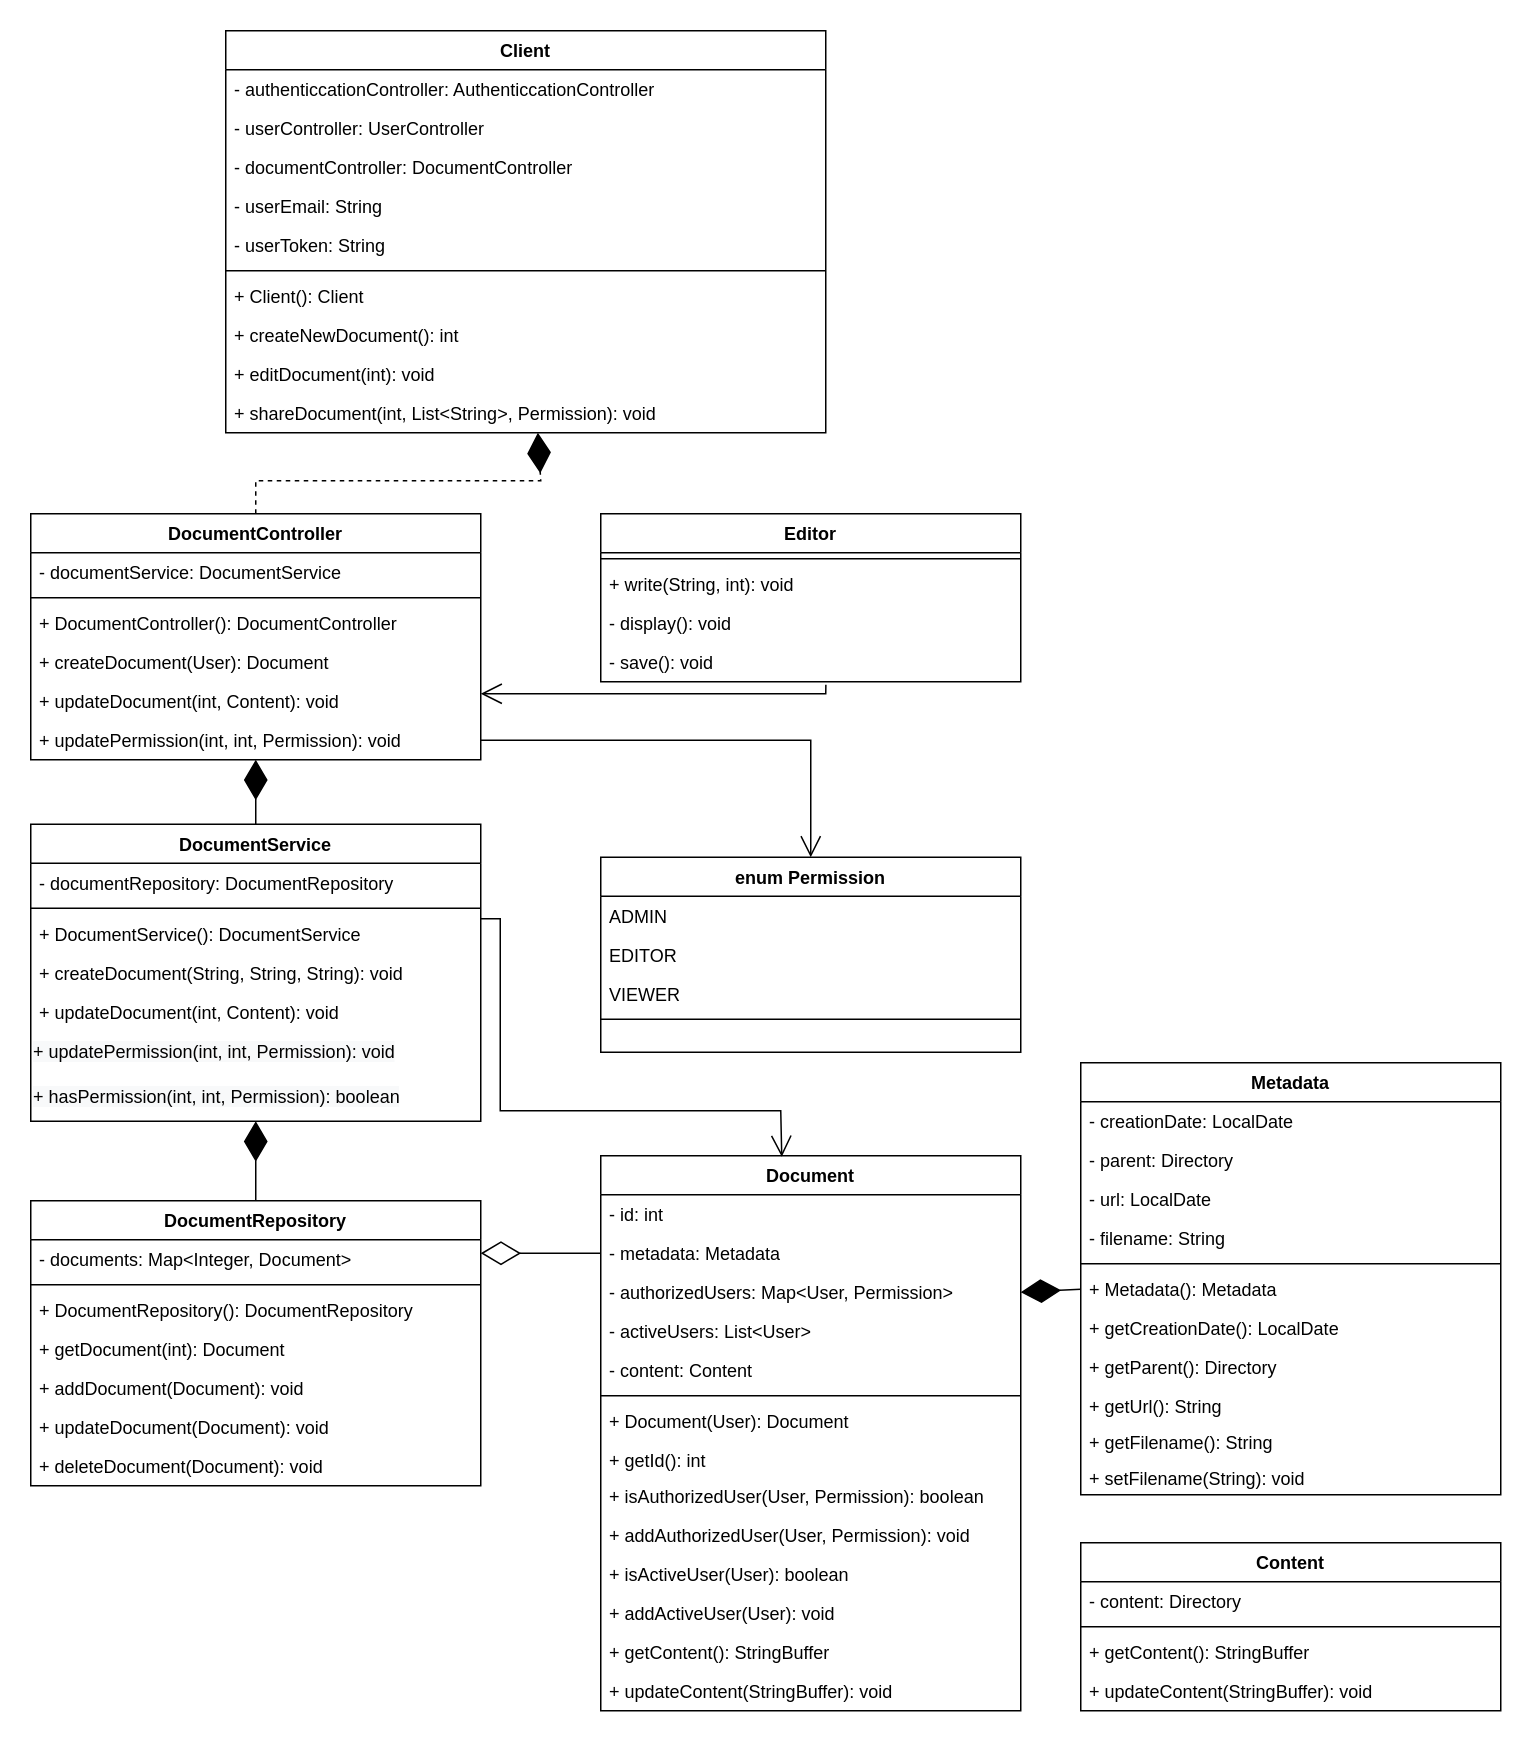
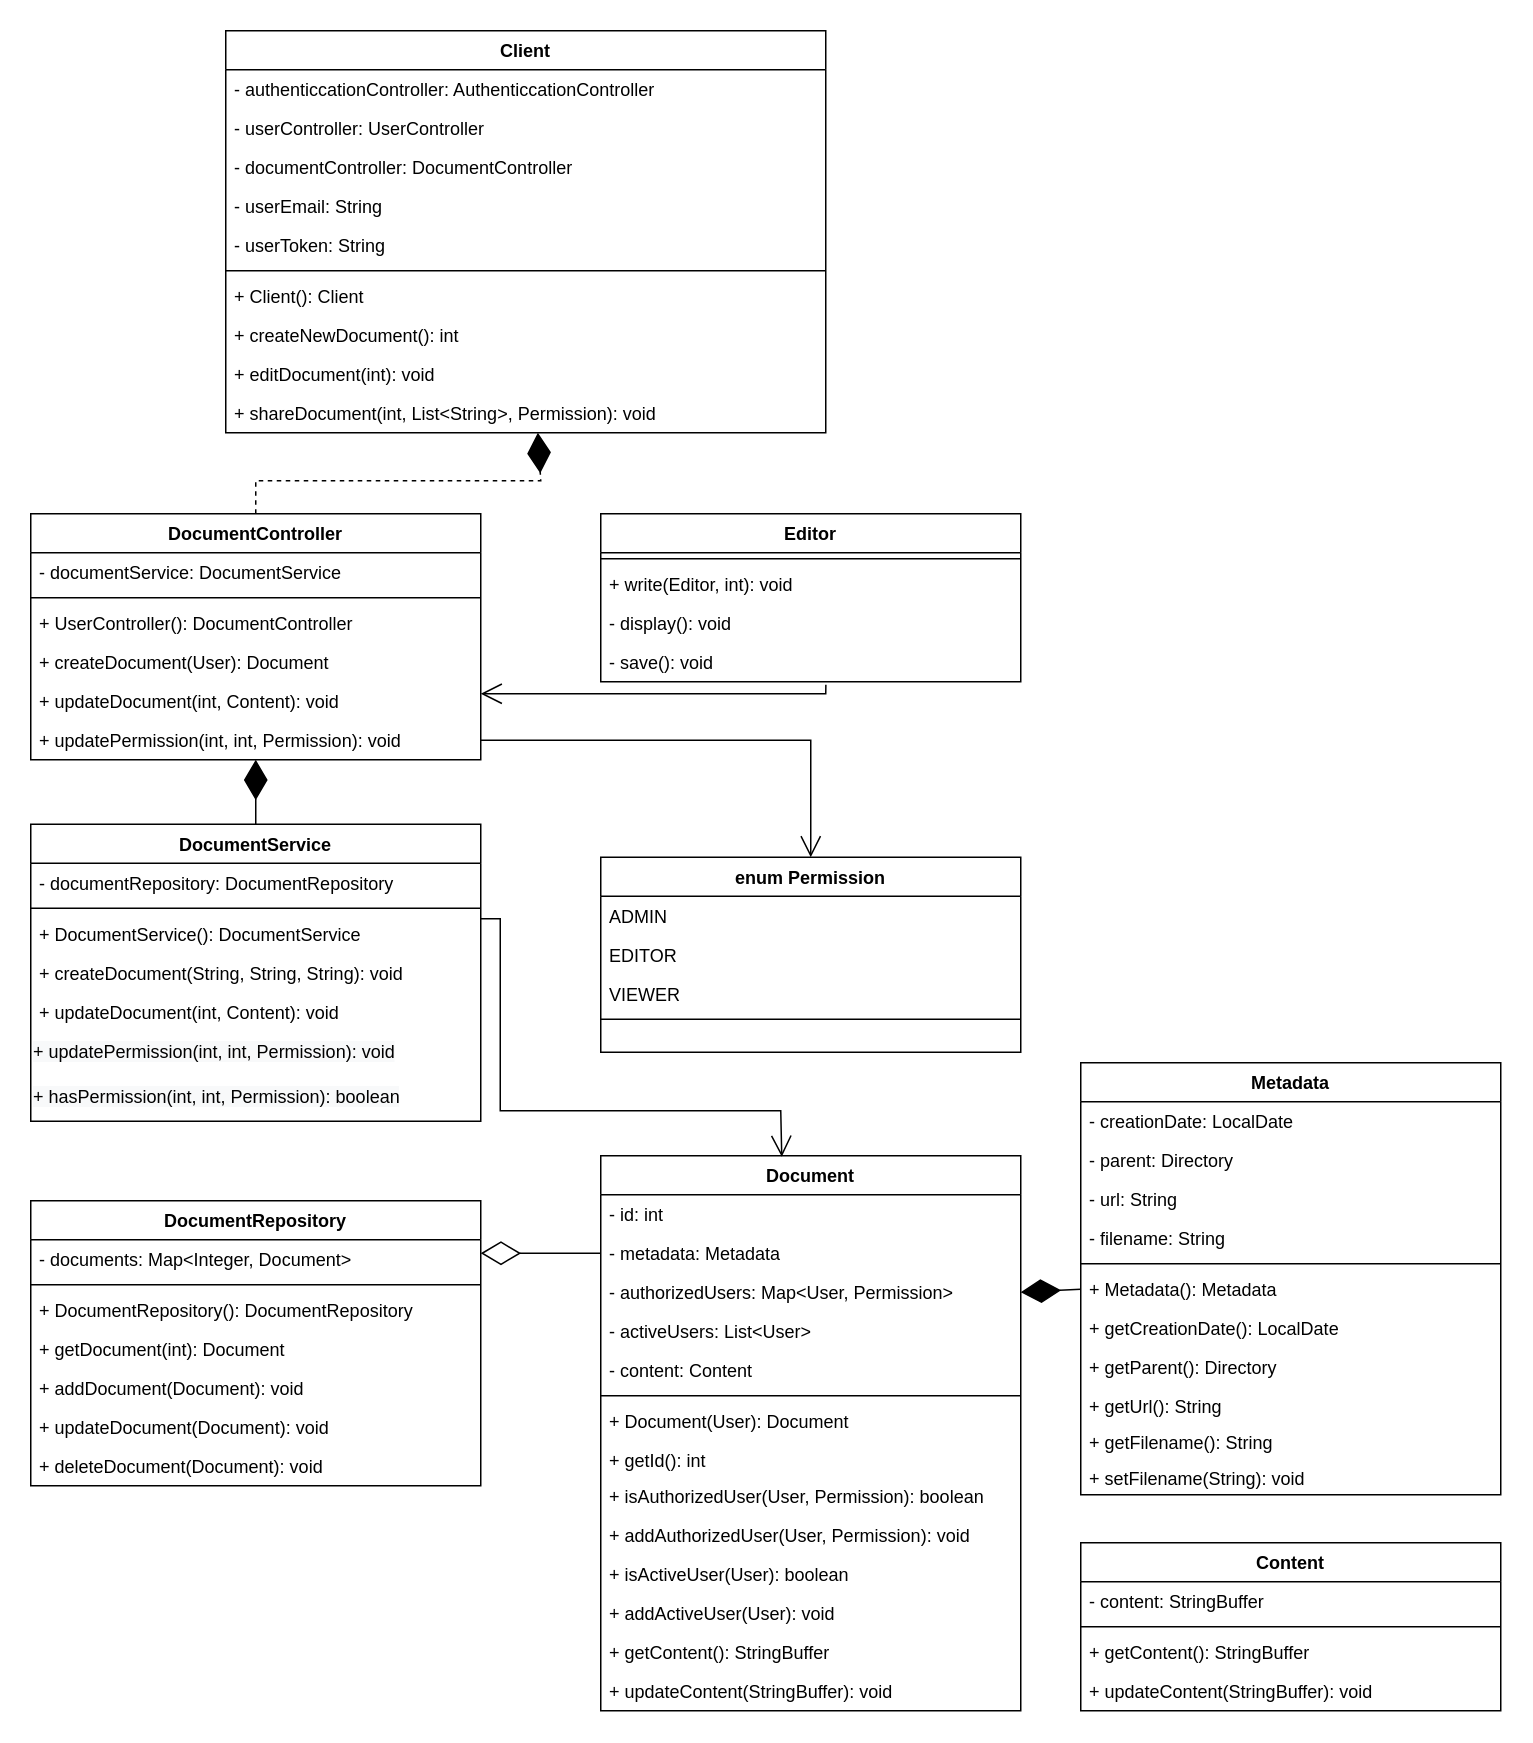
(719, 585) -> (719, 585)
(234, 624) -> (214, 624)
(256, 1180) -> none
(1158, 1200) -> (1143, 1200)
(1180, 1602) -> (1196, 1602)
